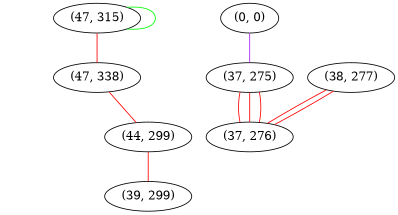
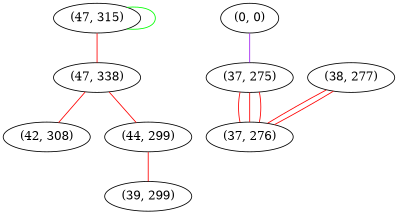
none -> (47, 137)
